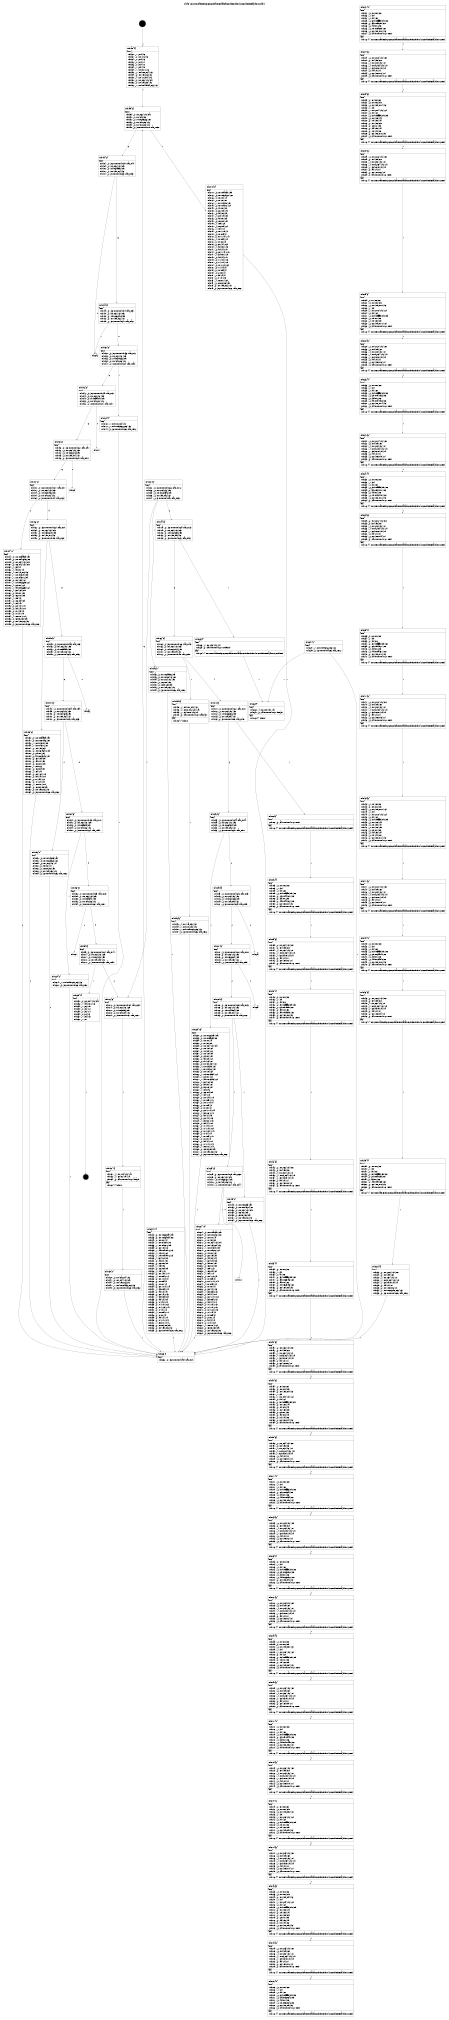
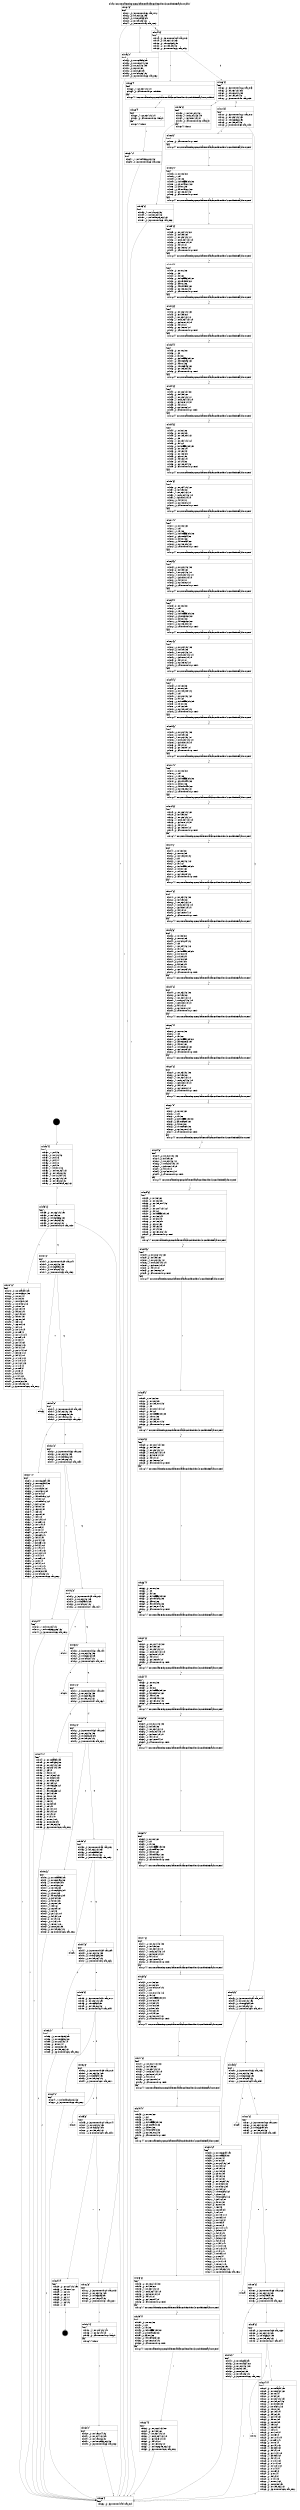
(100, 338) -> (42, 1446)
(280, 672) -> (145, 139)
none -> (208, 1082)
